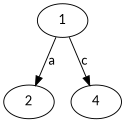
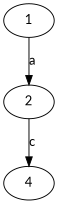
(78, 57) -> (29, 138)
